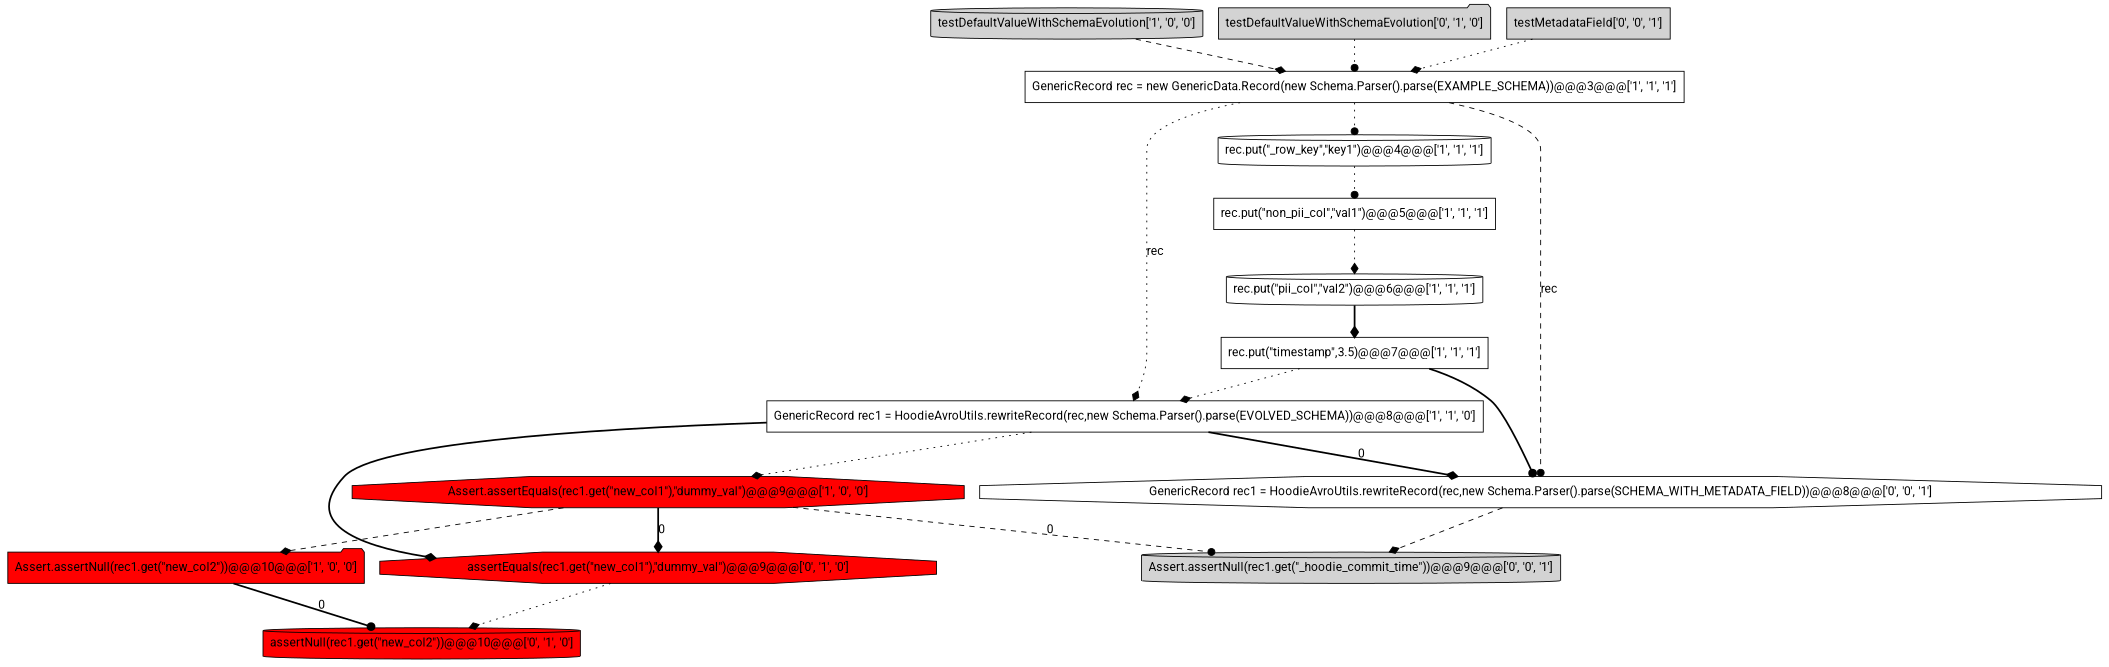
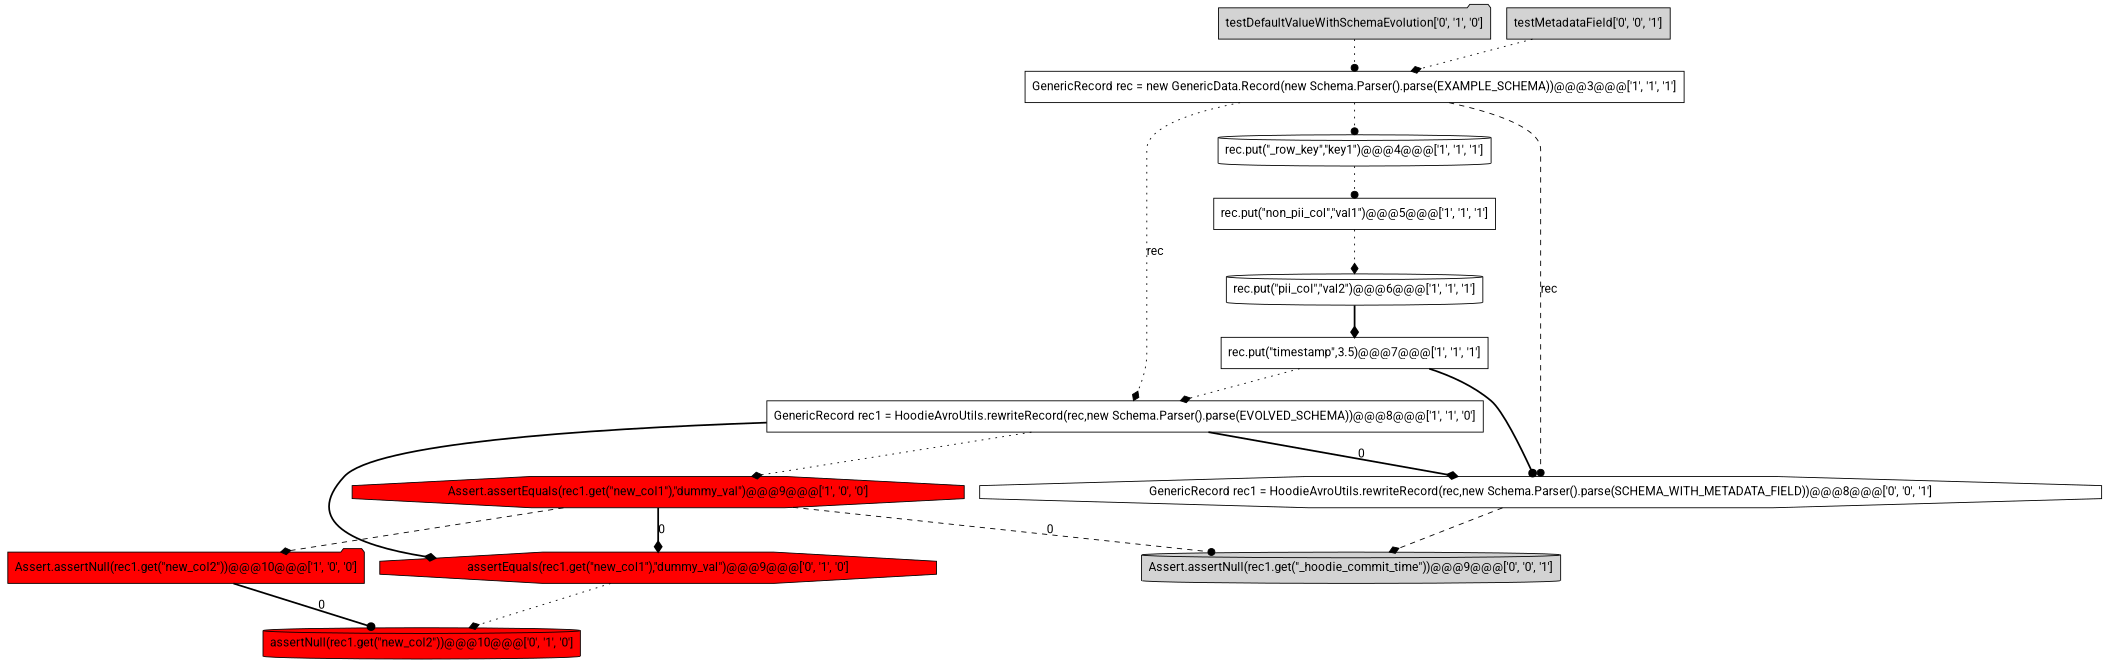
(1067, 23) -> none
